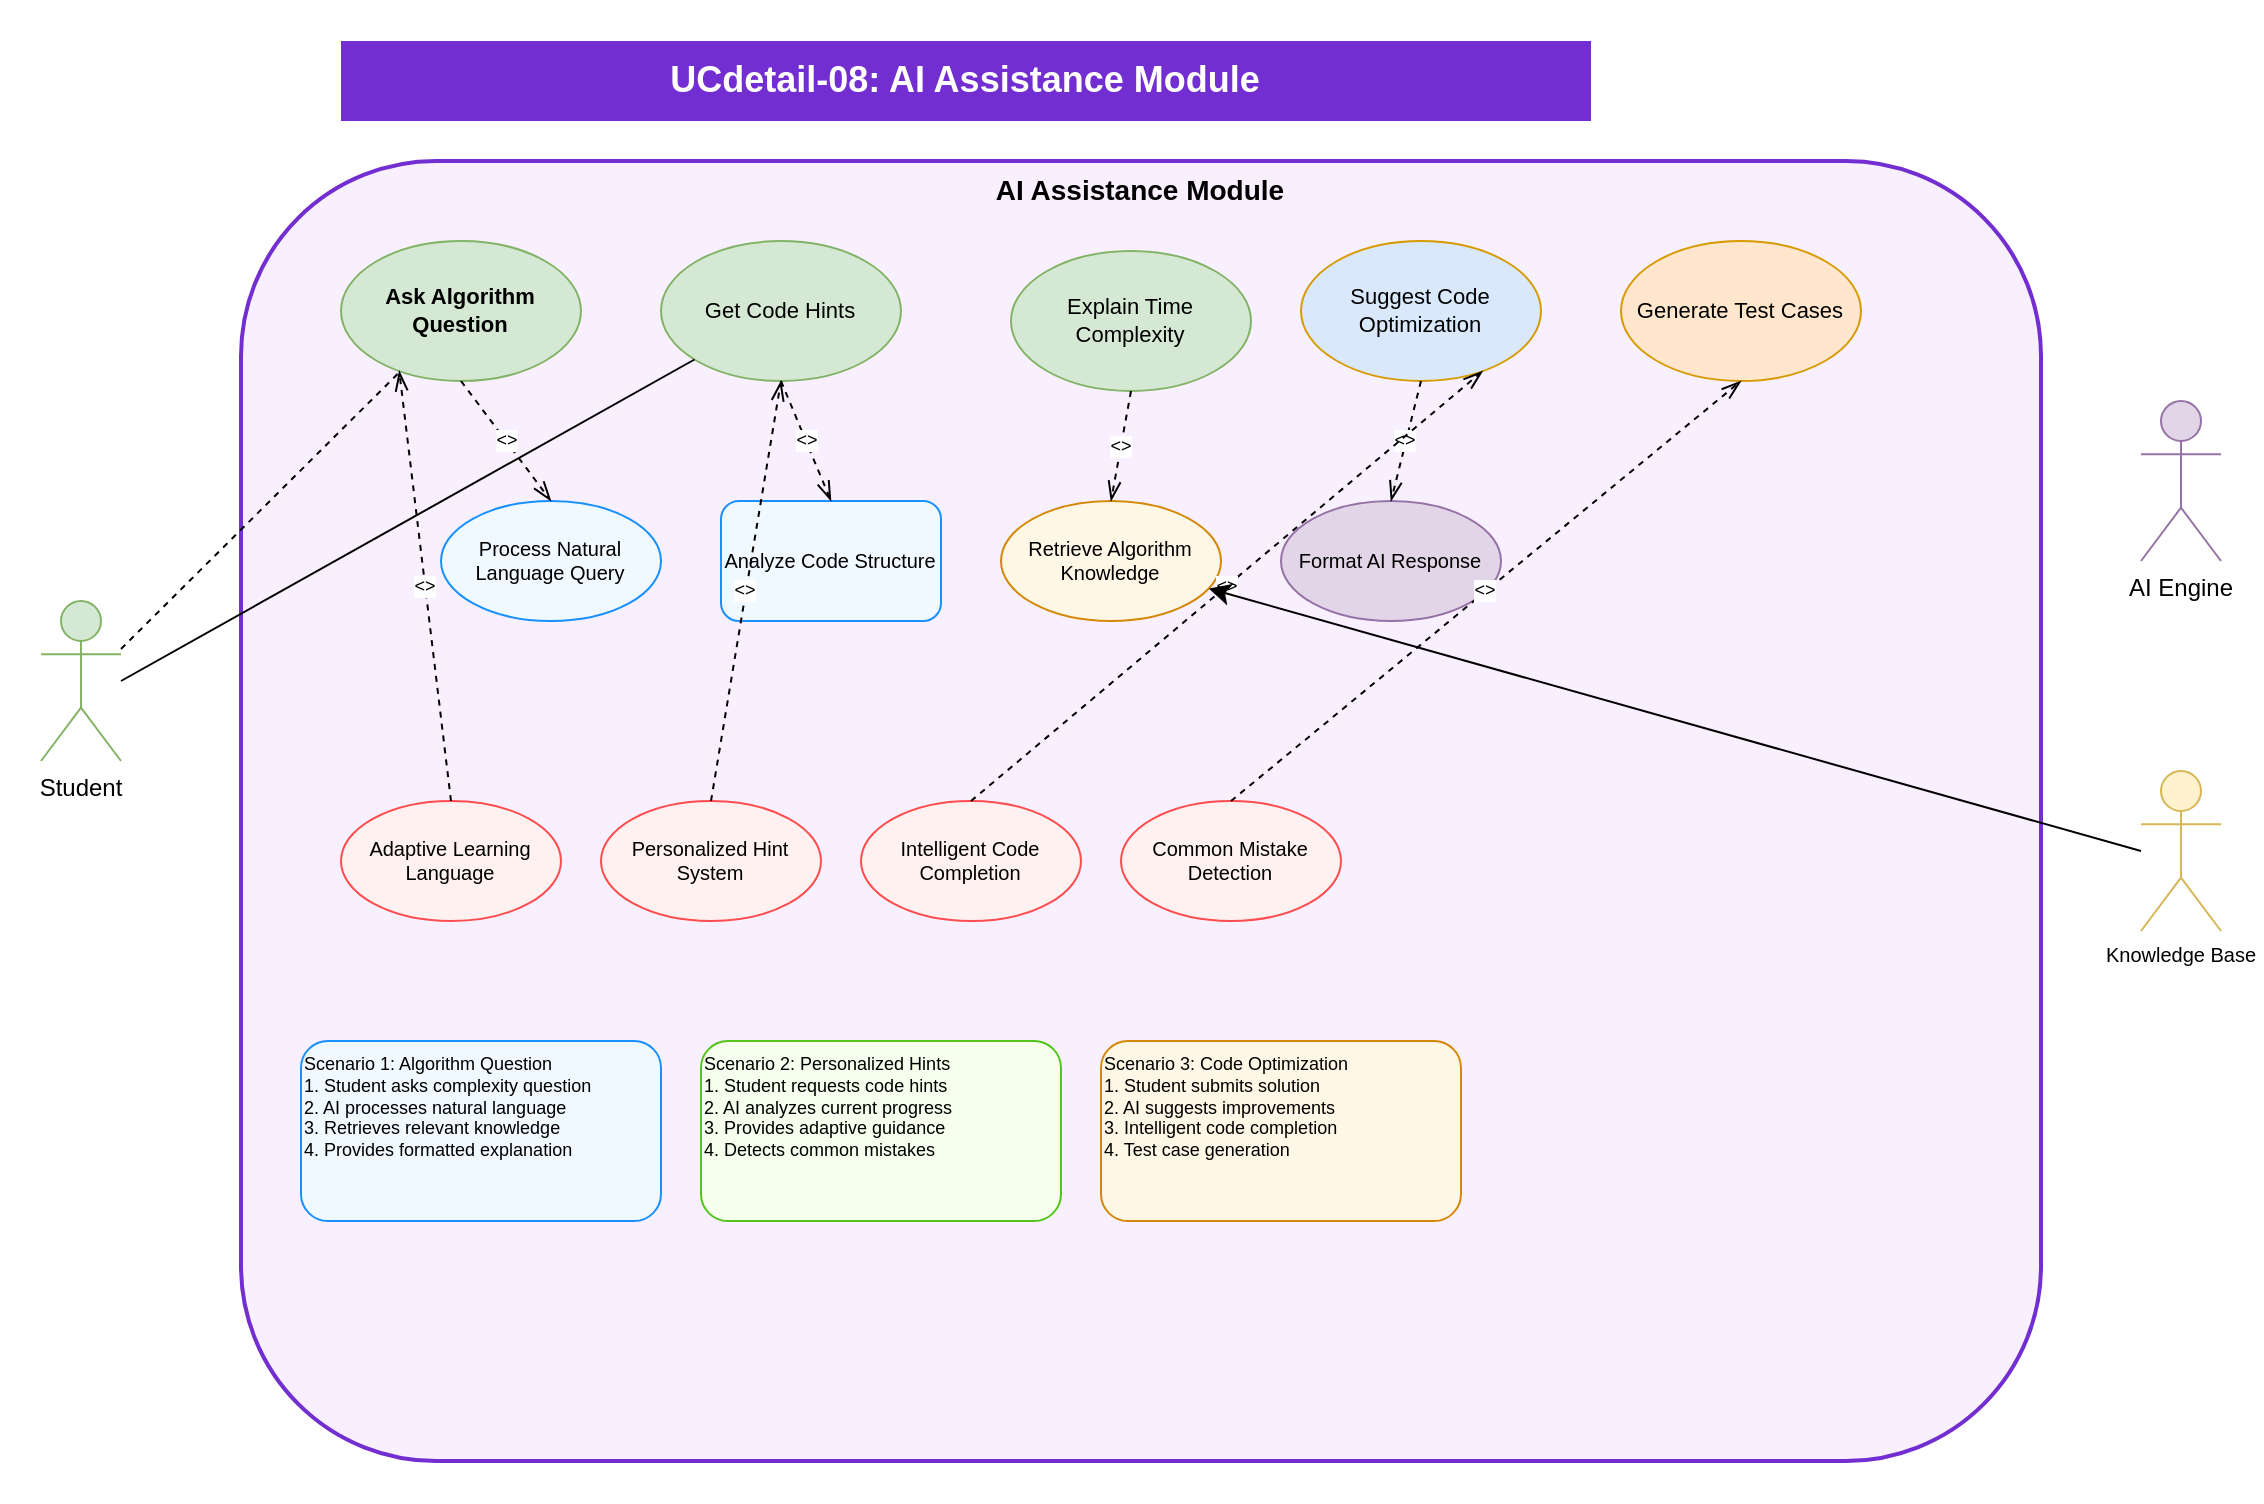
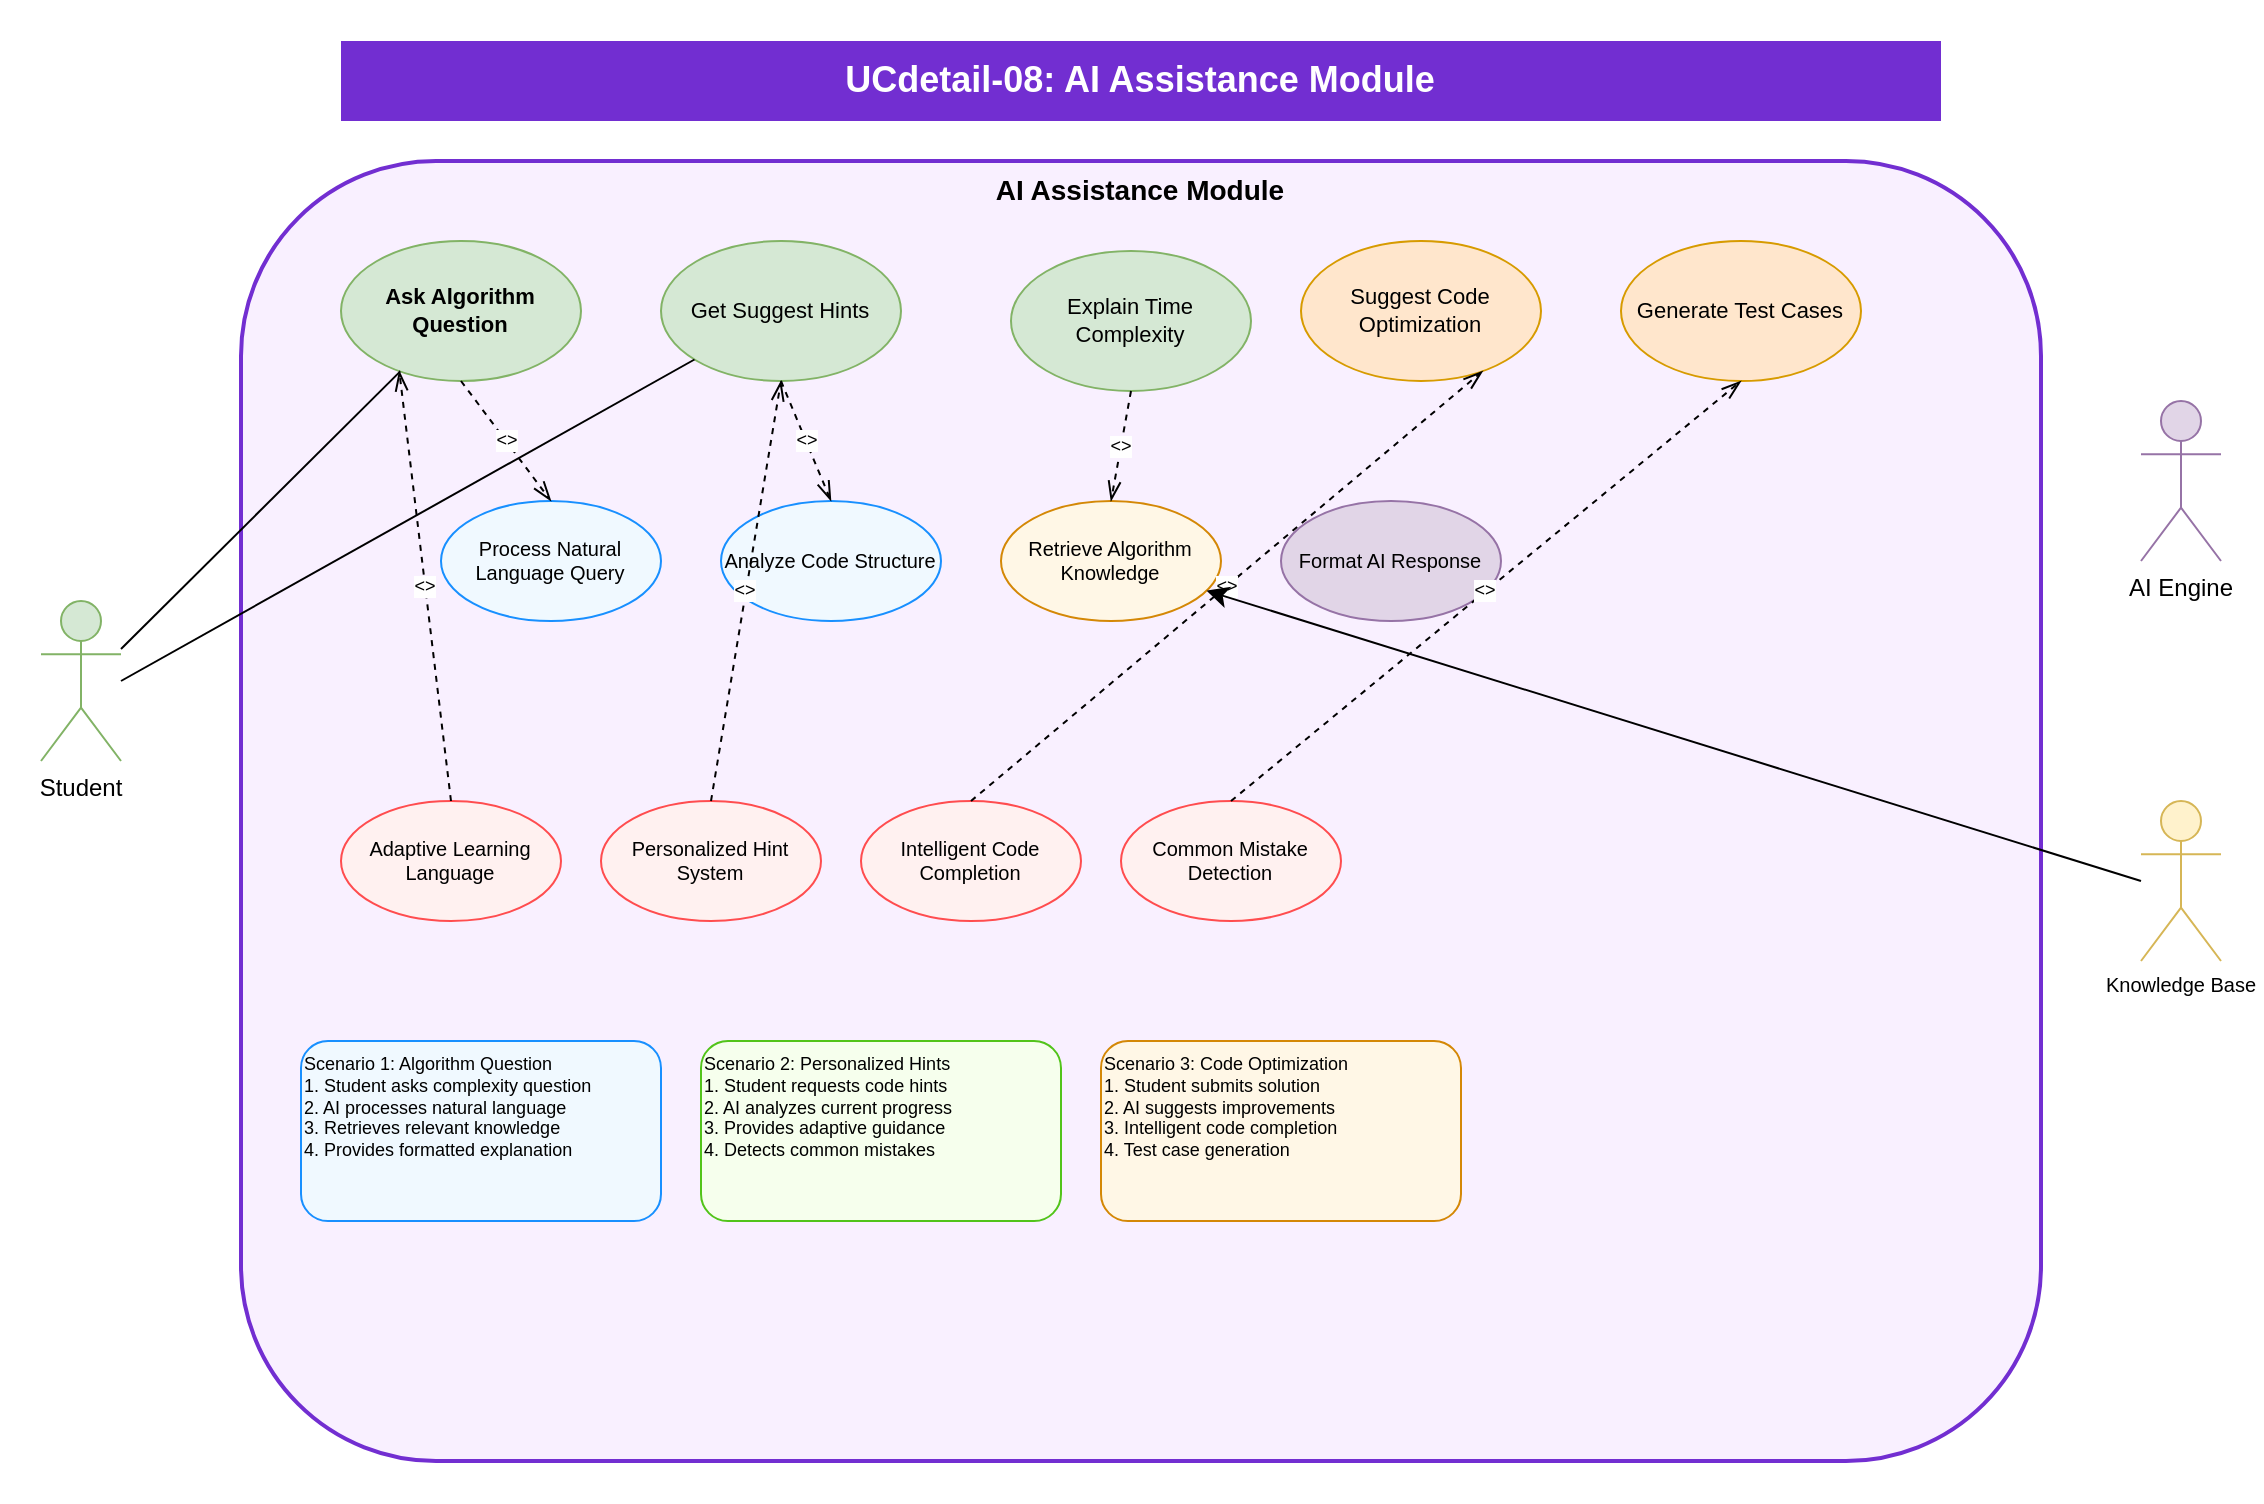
(966, 81) -> (1141, 81)
(781, 311) -> (781, 311)
(1421, 311) -> (1421, 311)
(1400, 467) -> none
(262, 509) -> (262, 509)
(831, 561) -> (831, 561)
(2181, 851) -> (2181, 881)
